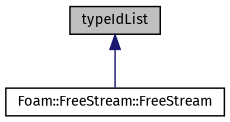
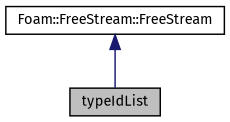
(115, 69) -> (115, 69)
